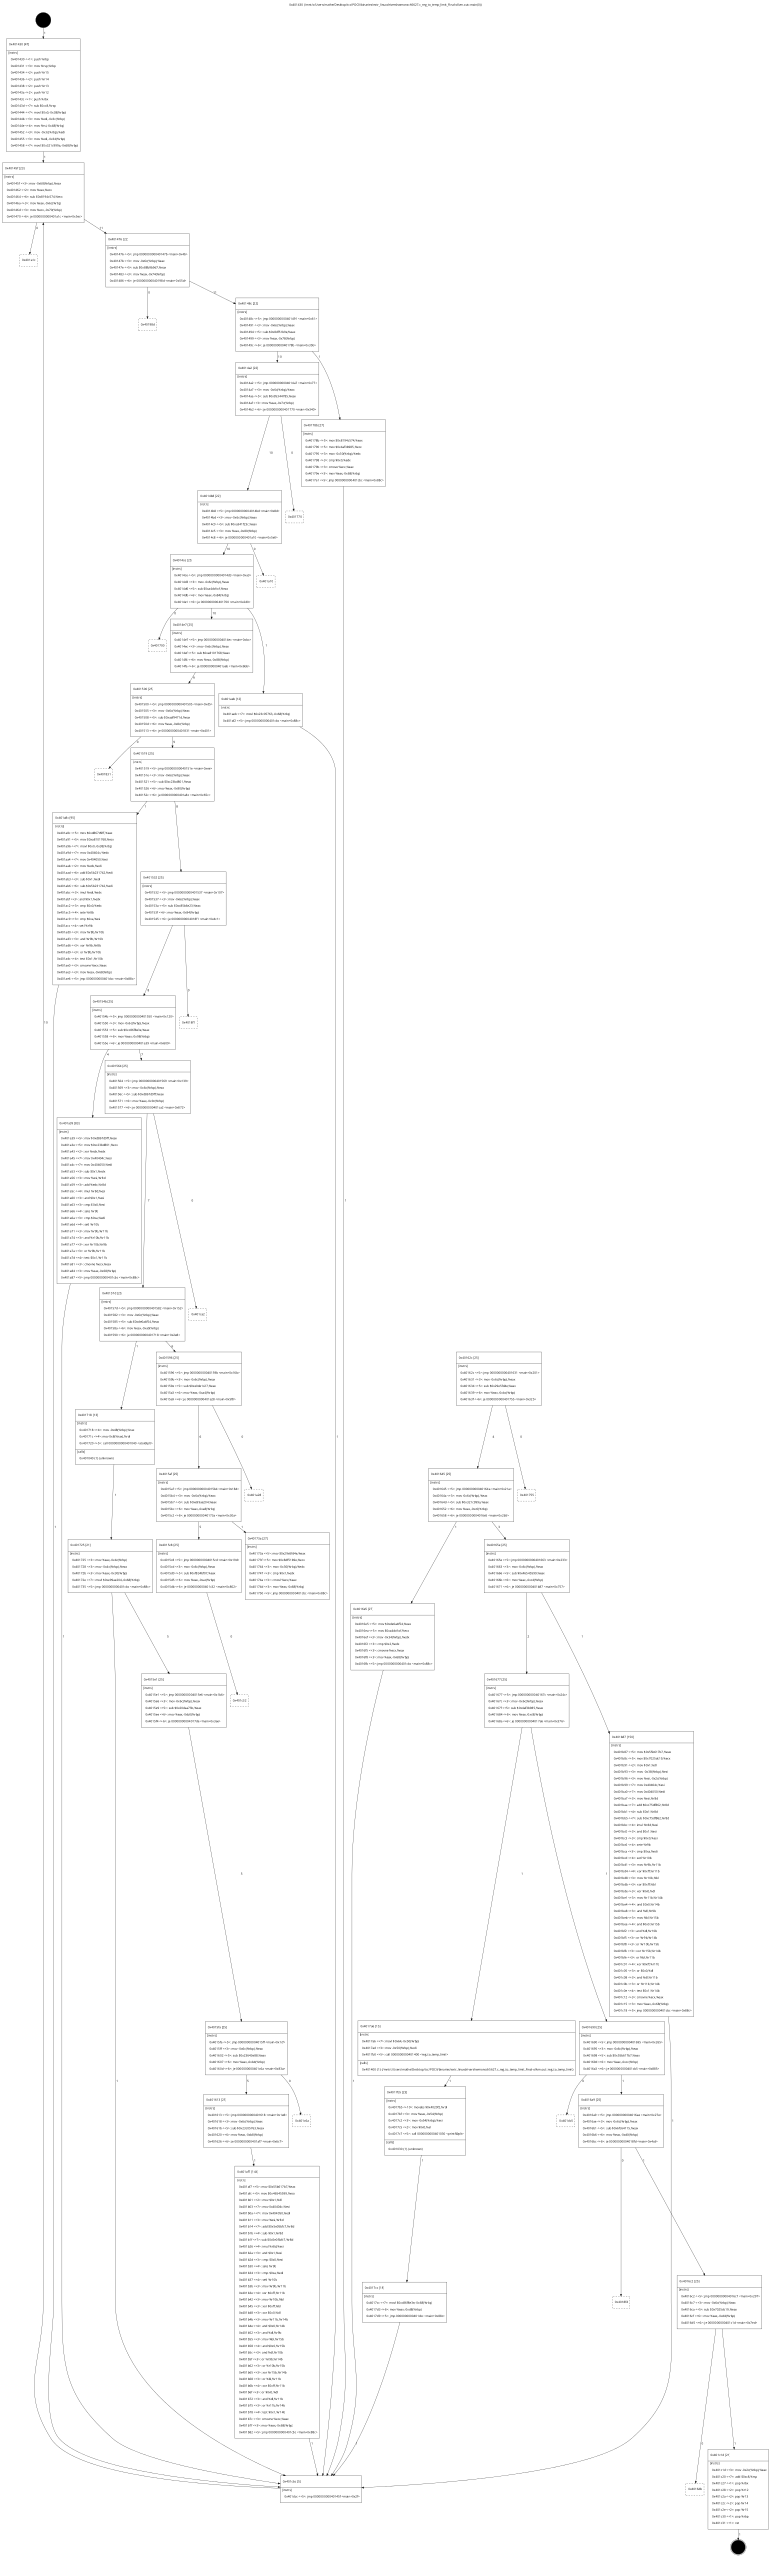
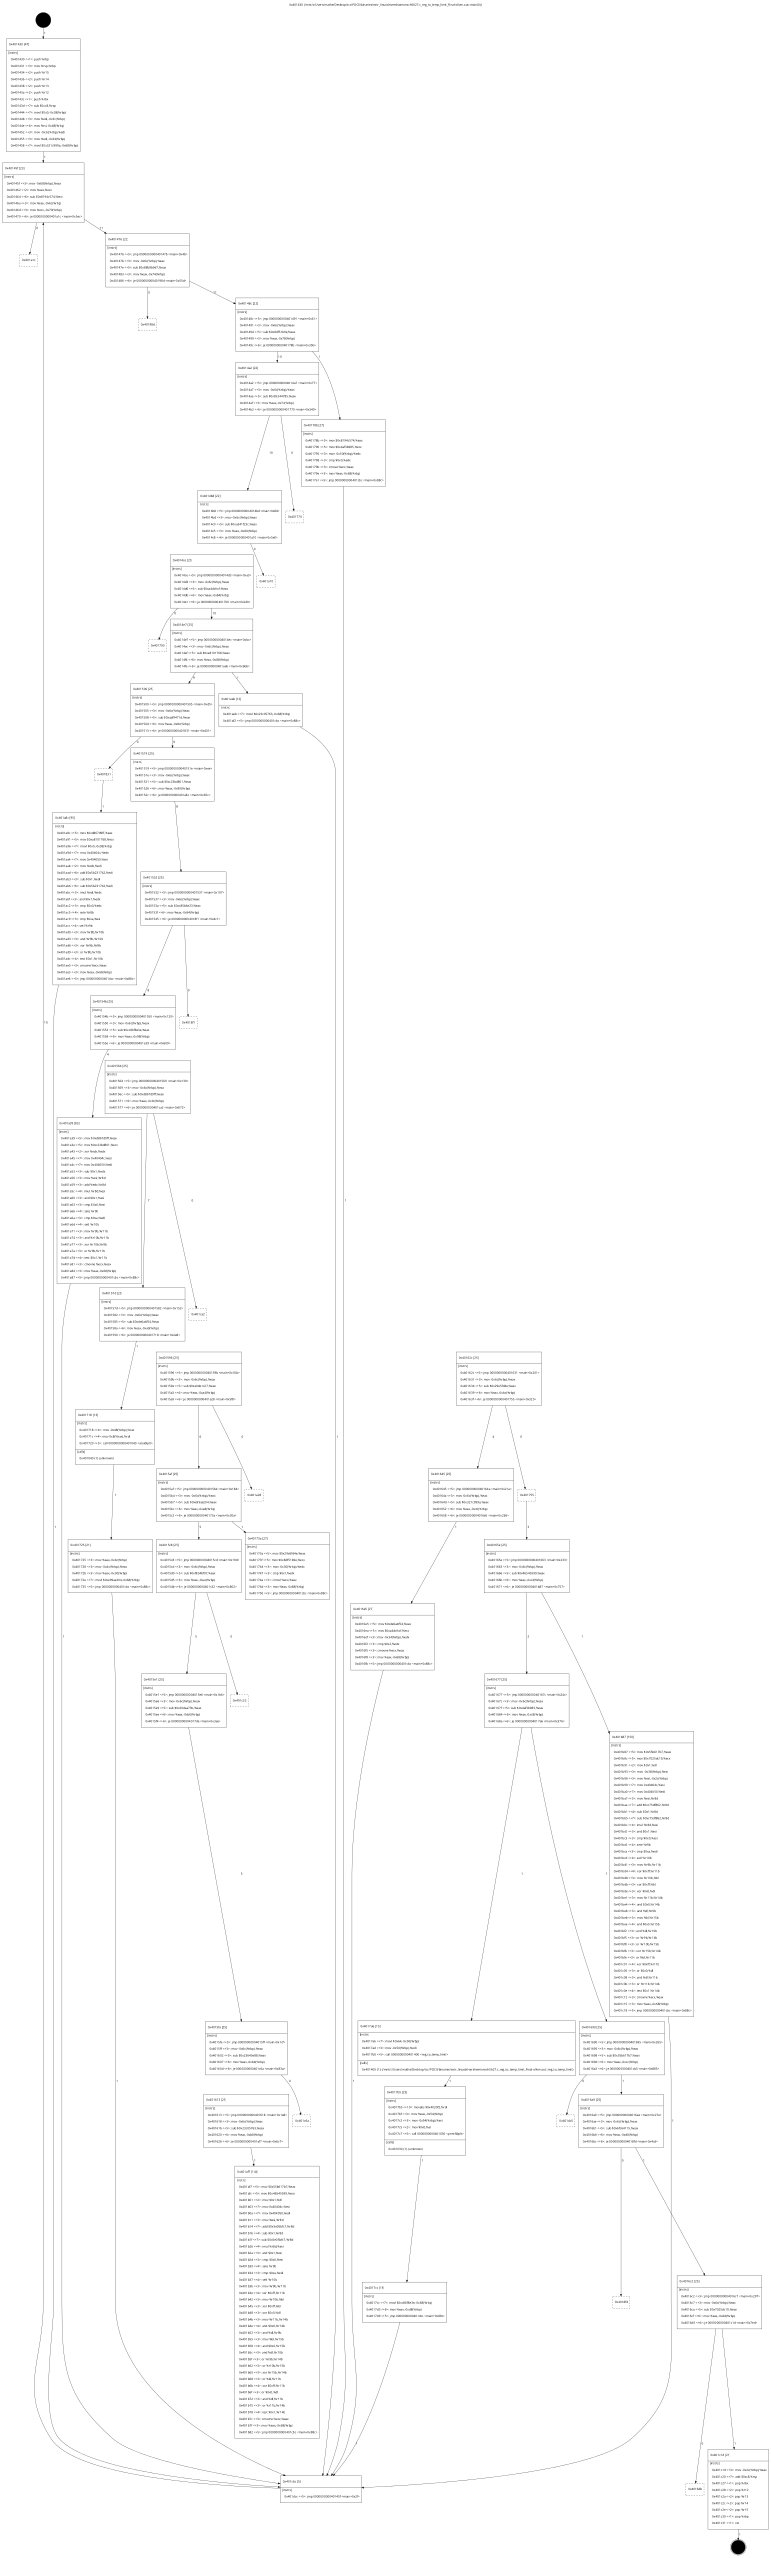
(226, 548) -> none
(263, 648) -> (239, 682)
(142, 807) -> (102, 795)
(140, 1054) -> none
(170, 1346) -> none
(498, 1530) -> (527, 1519)
(147, 1632) -> (191, 1632)
(246, 2084) -> none
(313, 2456) -> none
